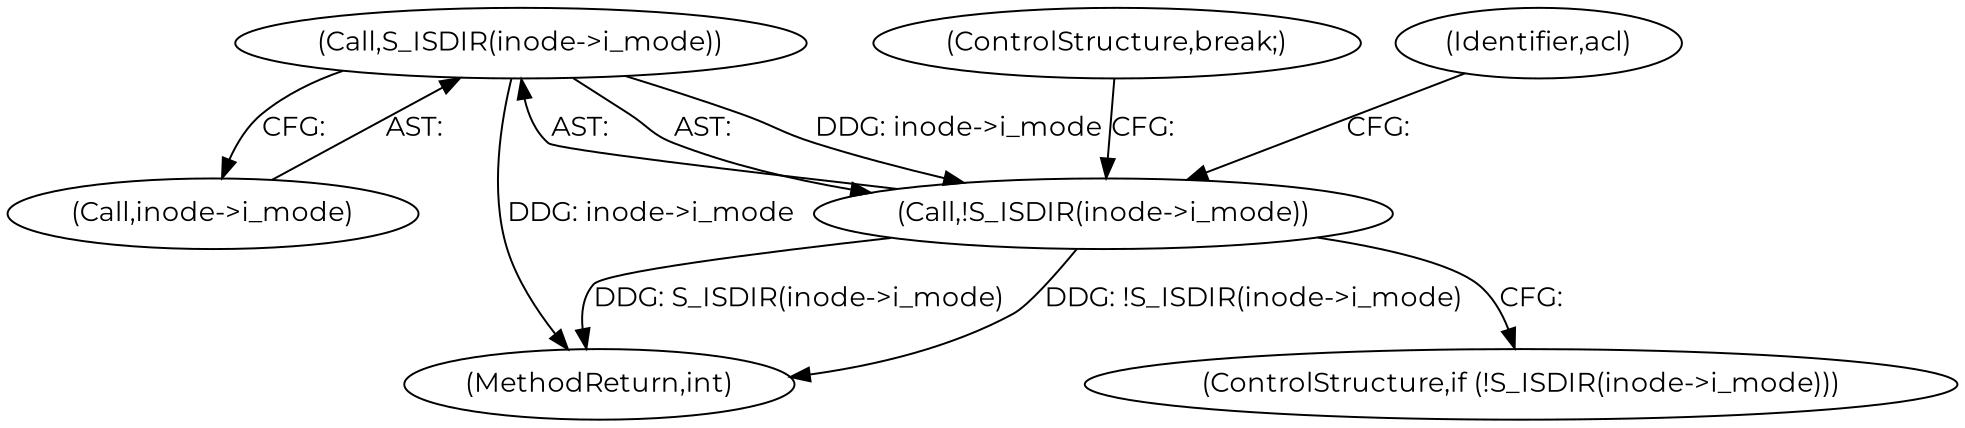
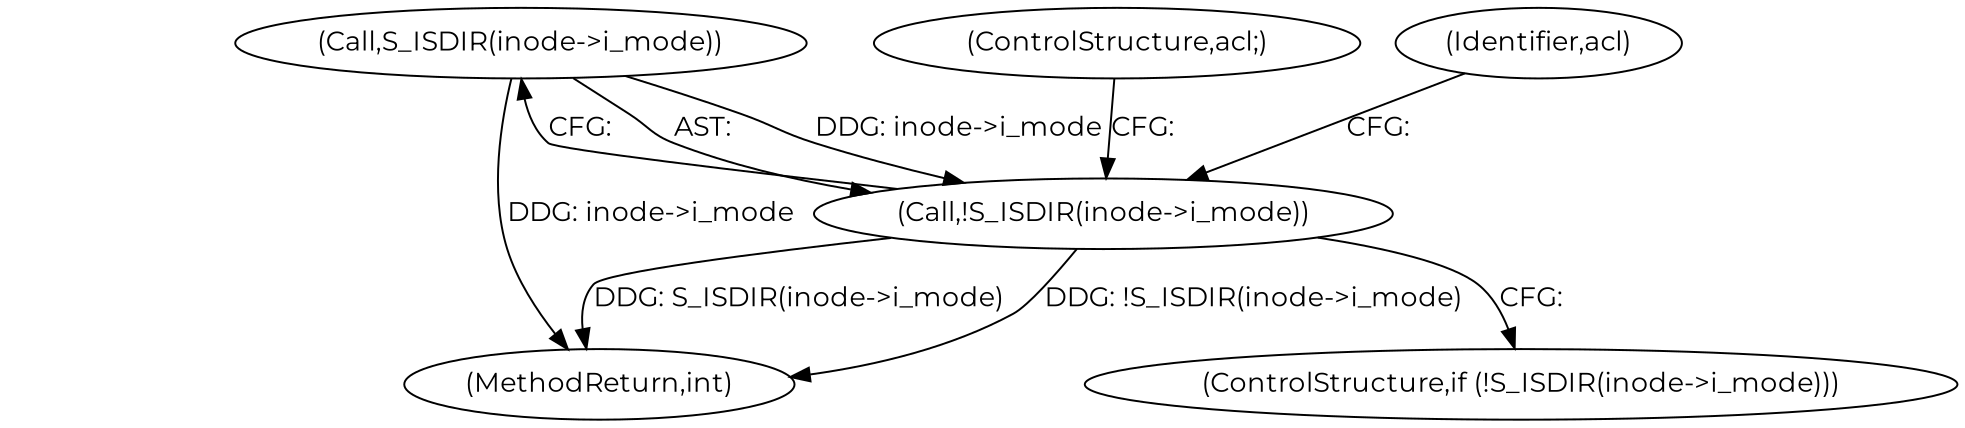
(1117, 43) -> (1117, 43)
(585, 128) -> (585, 128)
(213, 214) -> none
